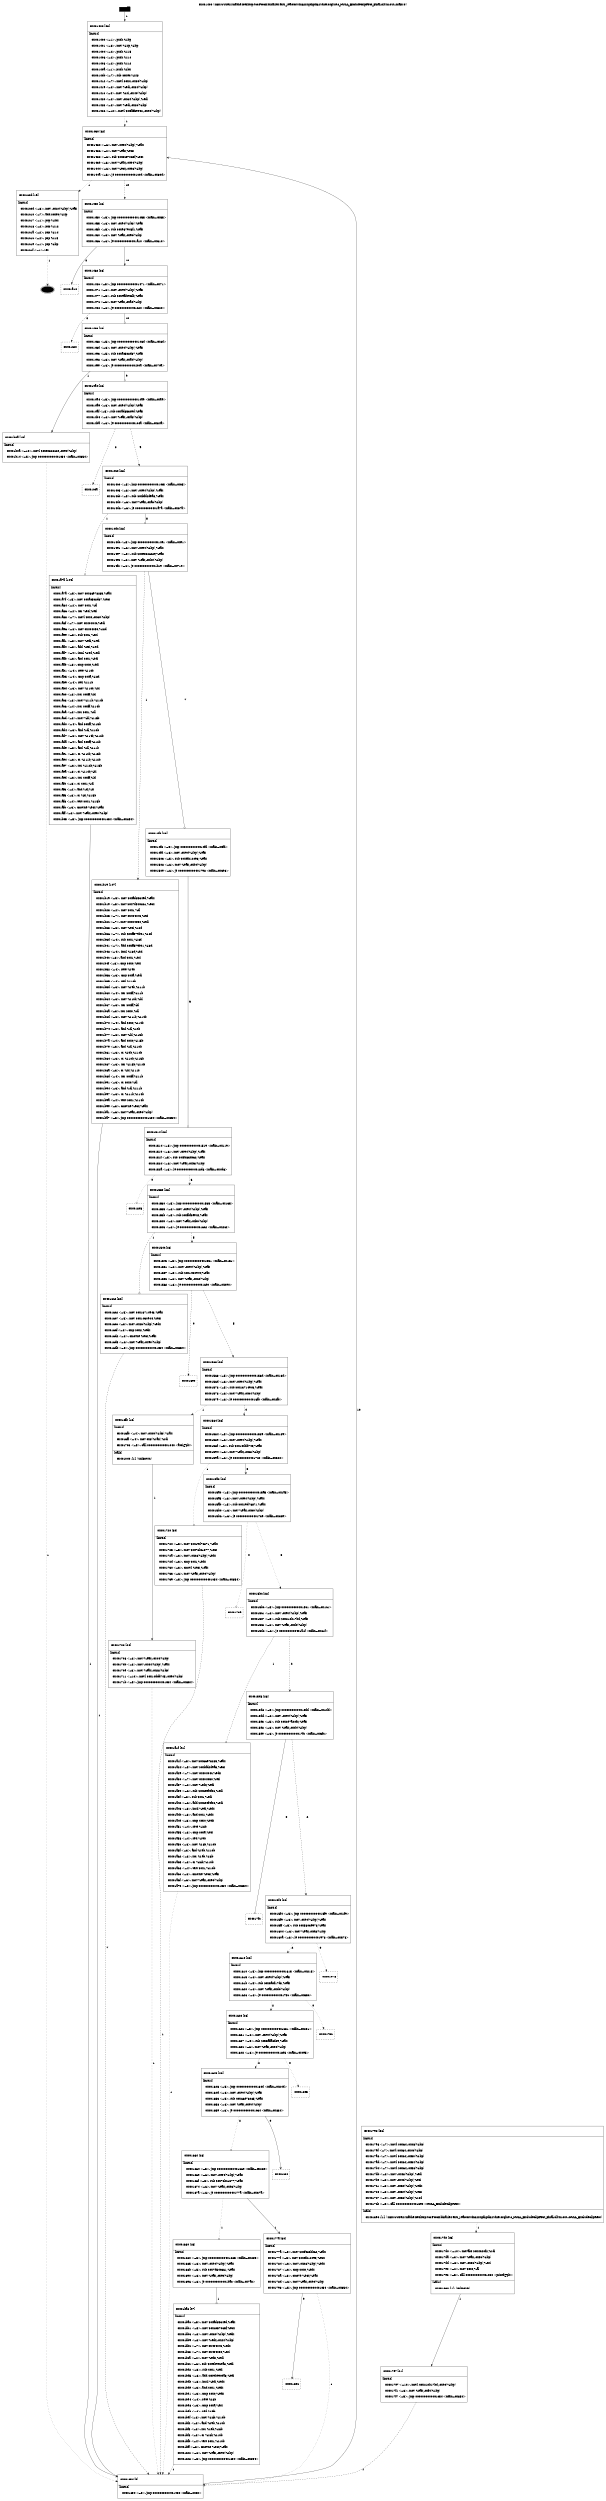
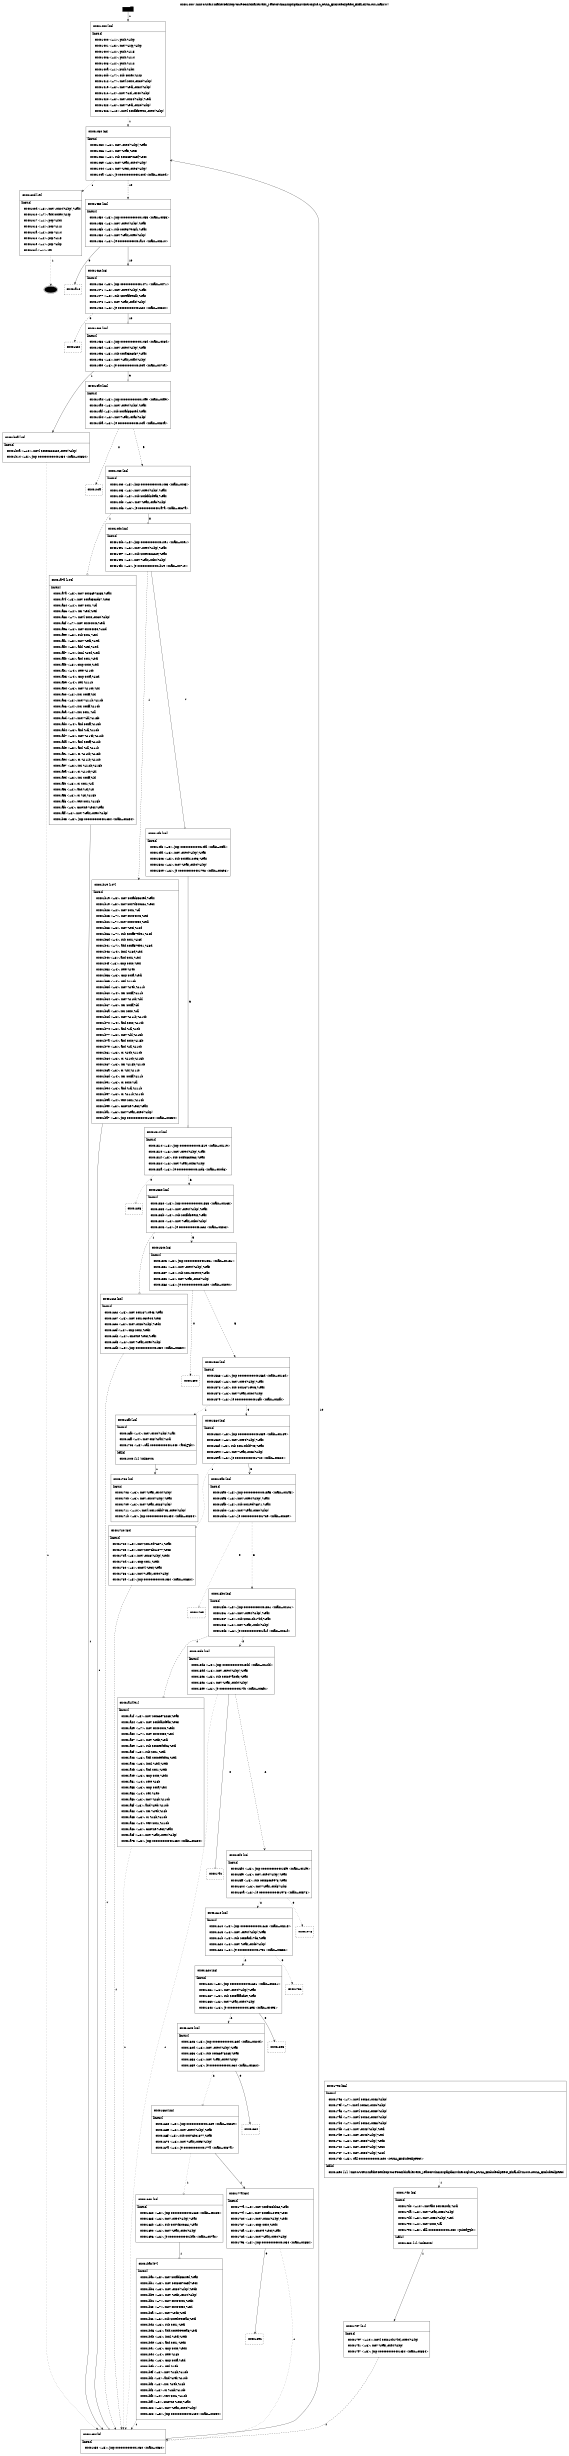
(292, 2072) -> (268, 2026)
(152, 2080) -> (155, 2058)
